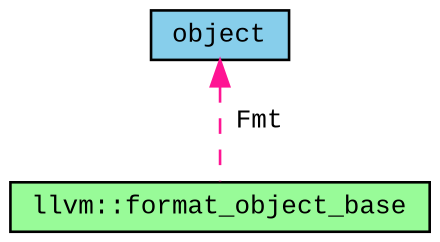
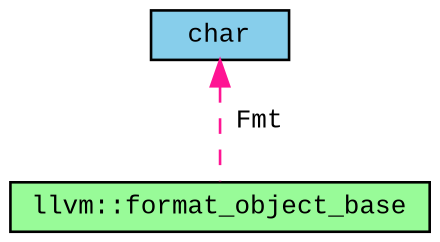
(220, 35) -> (220, 35)
